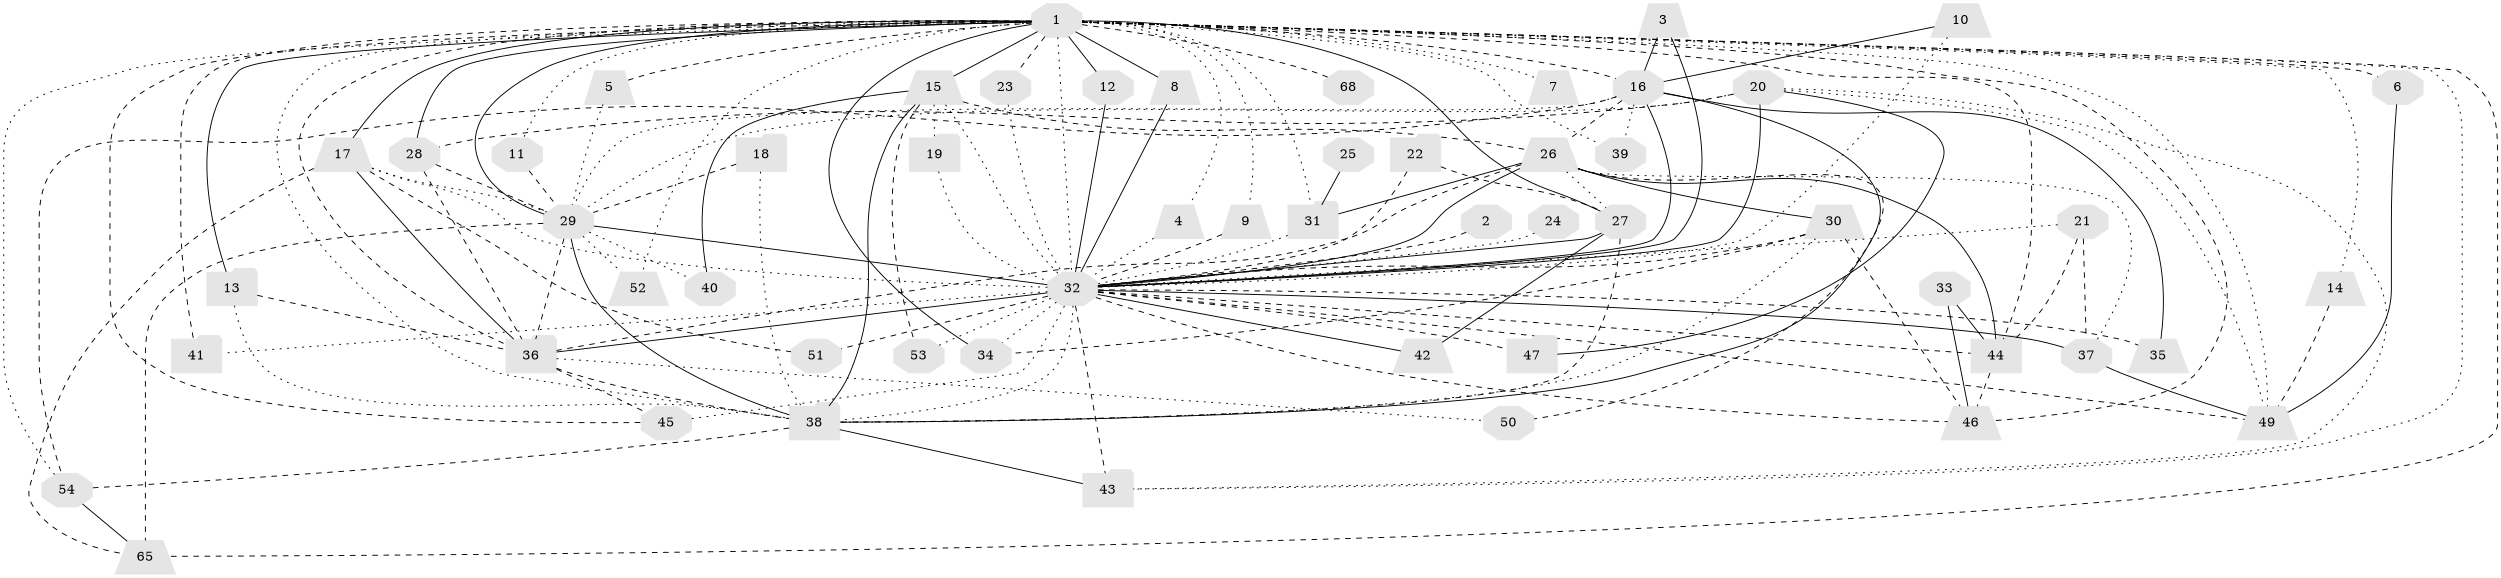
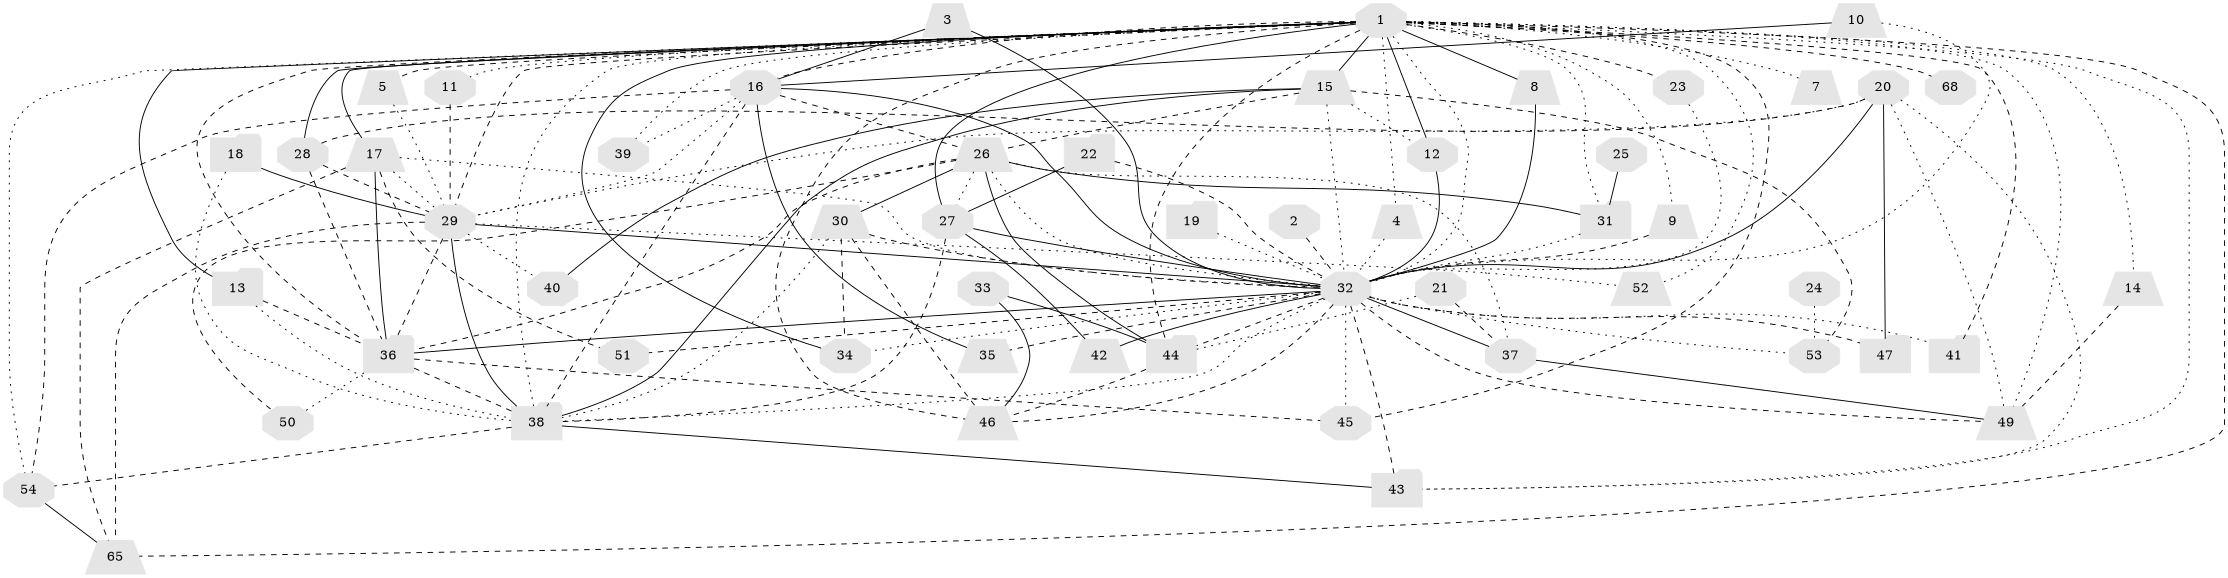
(611, 49) -> (864, 46)
(2398, 88) -> none
(934, 126) -> (1383, 124)
(1521, 188) -> (1016, 189)
(664, 189) -> (342, 195)
(1408, 240) -> (1054, 237)
(1794, 244) -> none
(1317, 264) -> (1814, 314)
(2052, 293) -> (1307, 323)
(1559, 389) -> (645, 255)
